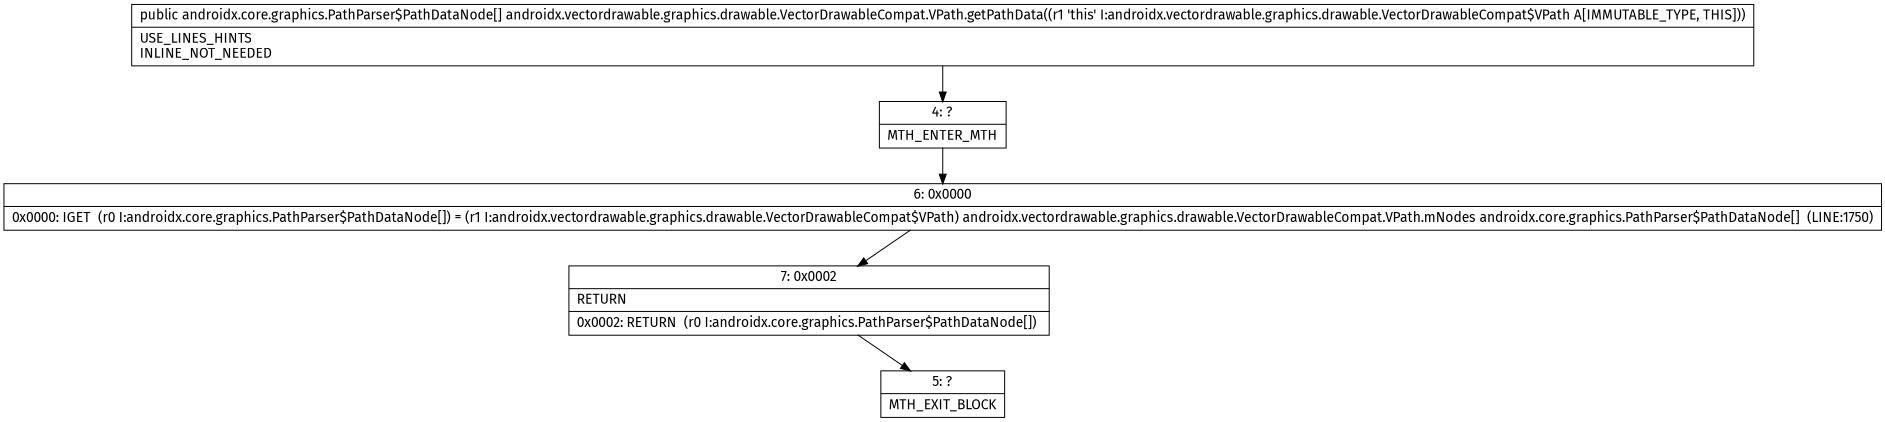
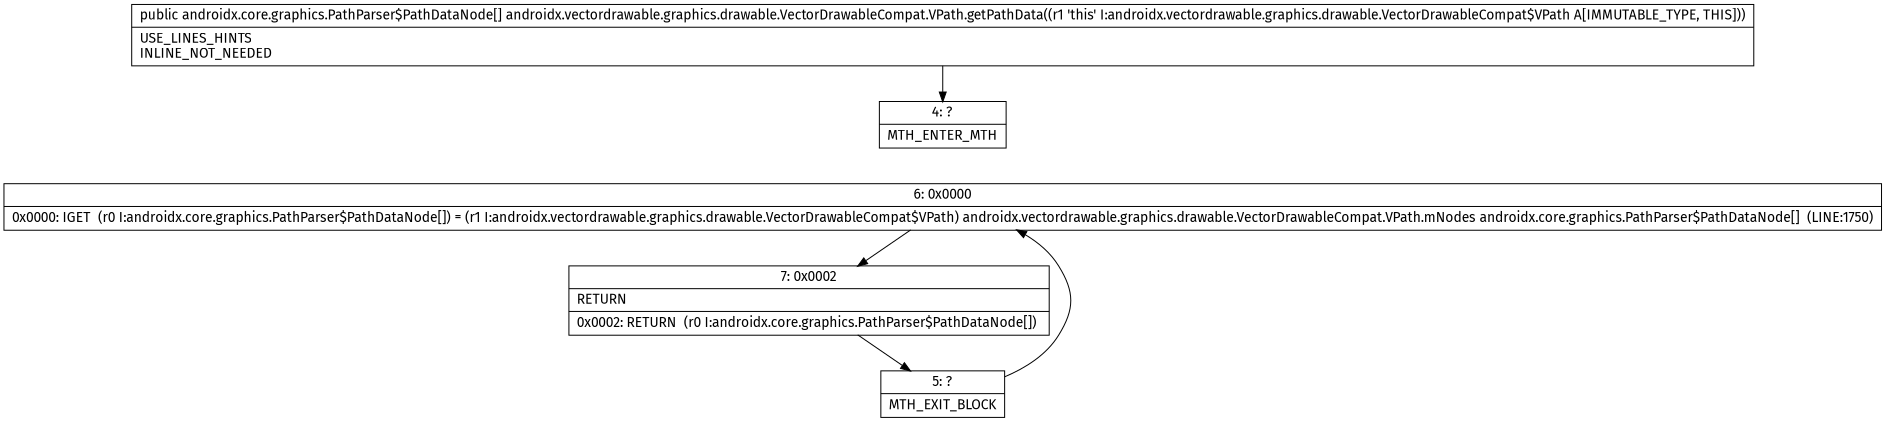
(943, 161) -> (1069, 312)
